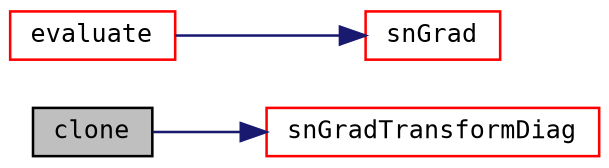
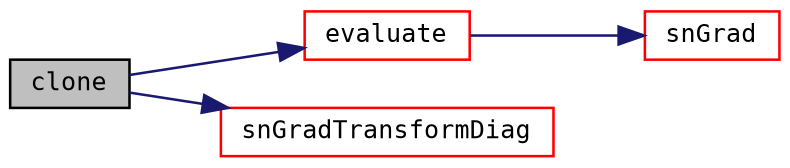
none -> (204, 63)
